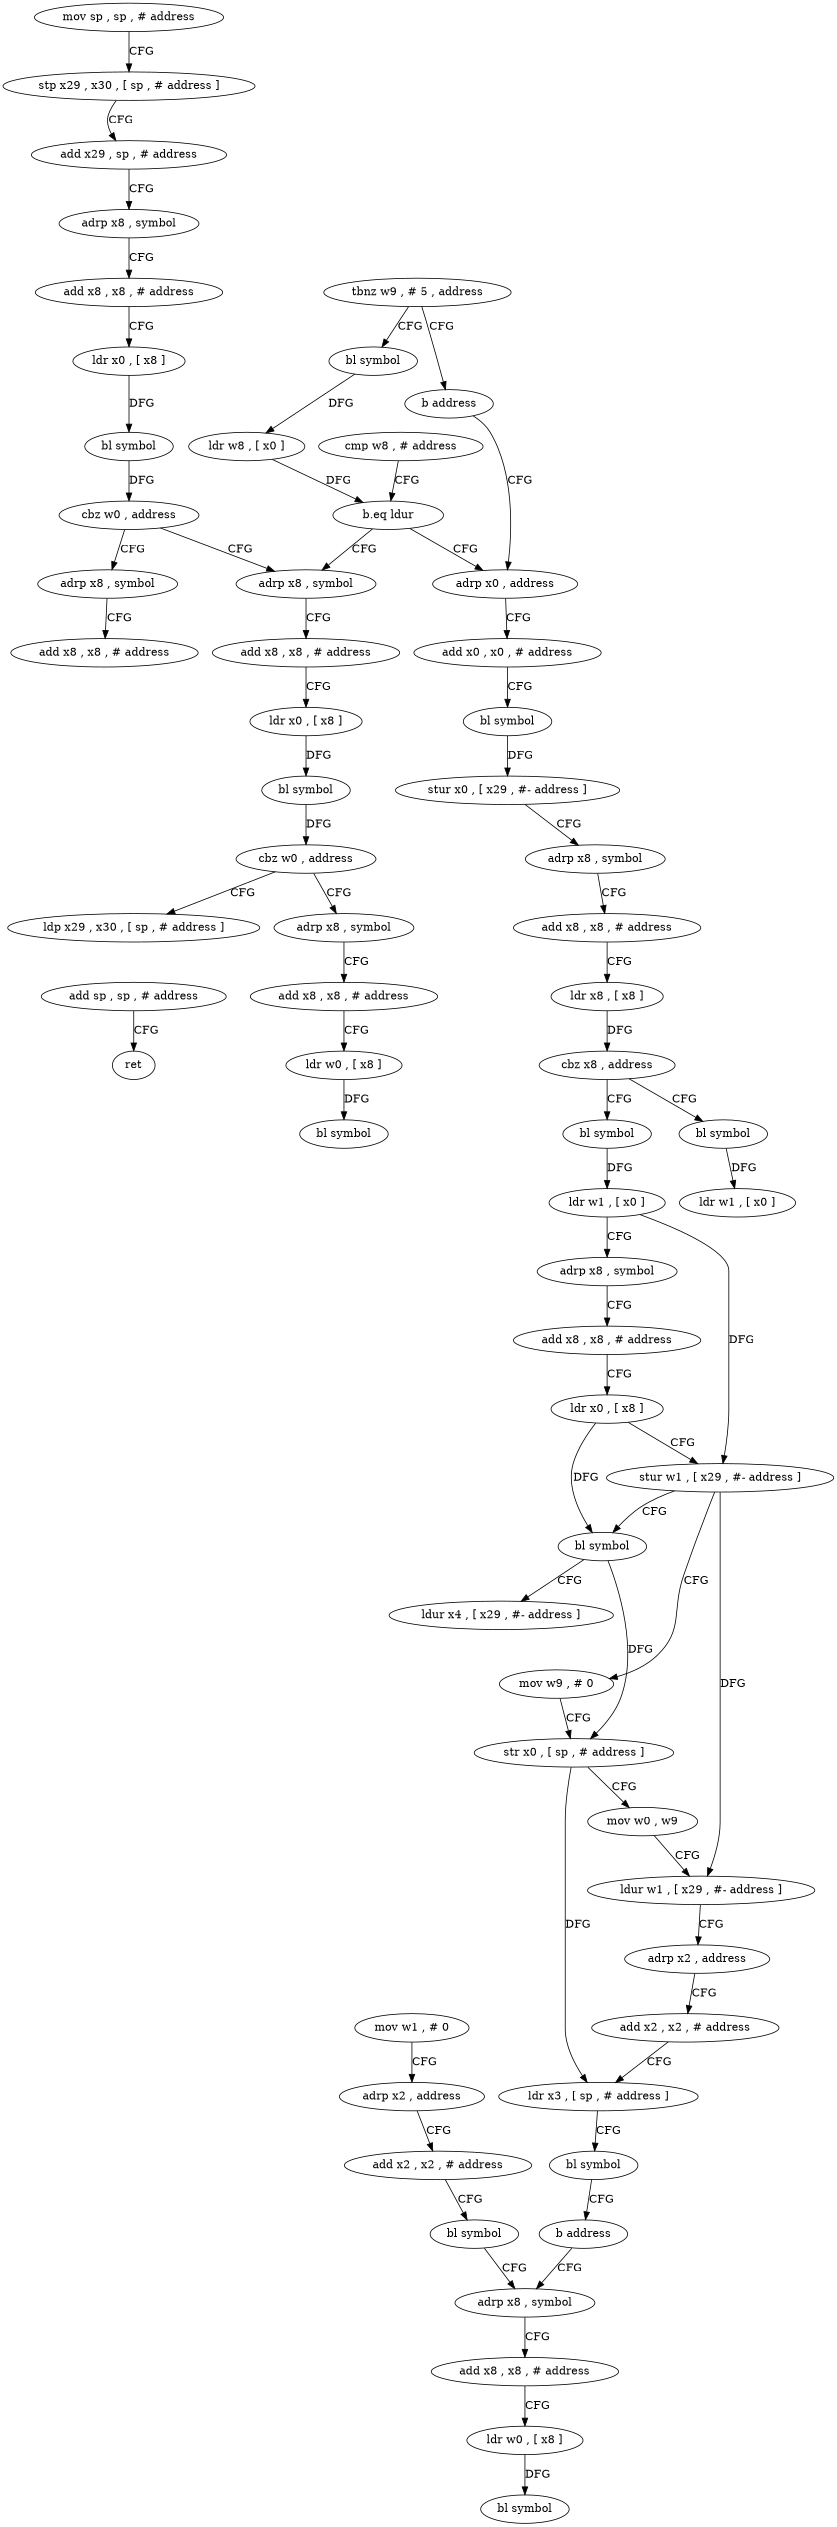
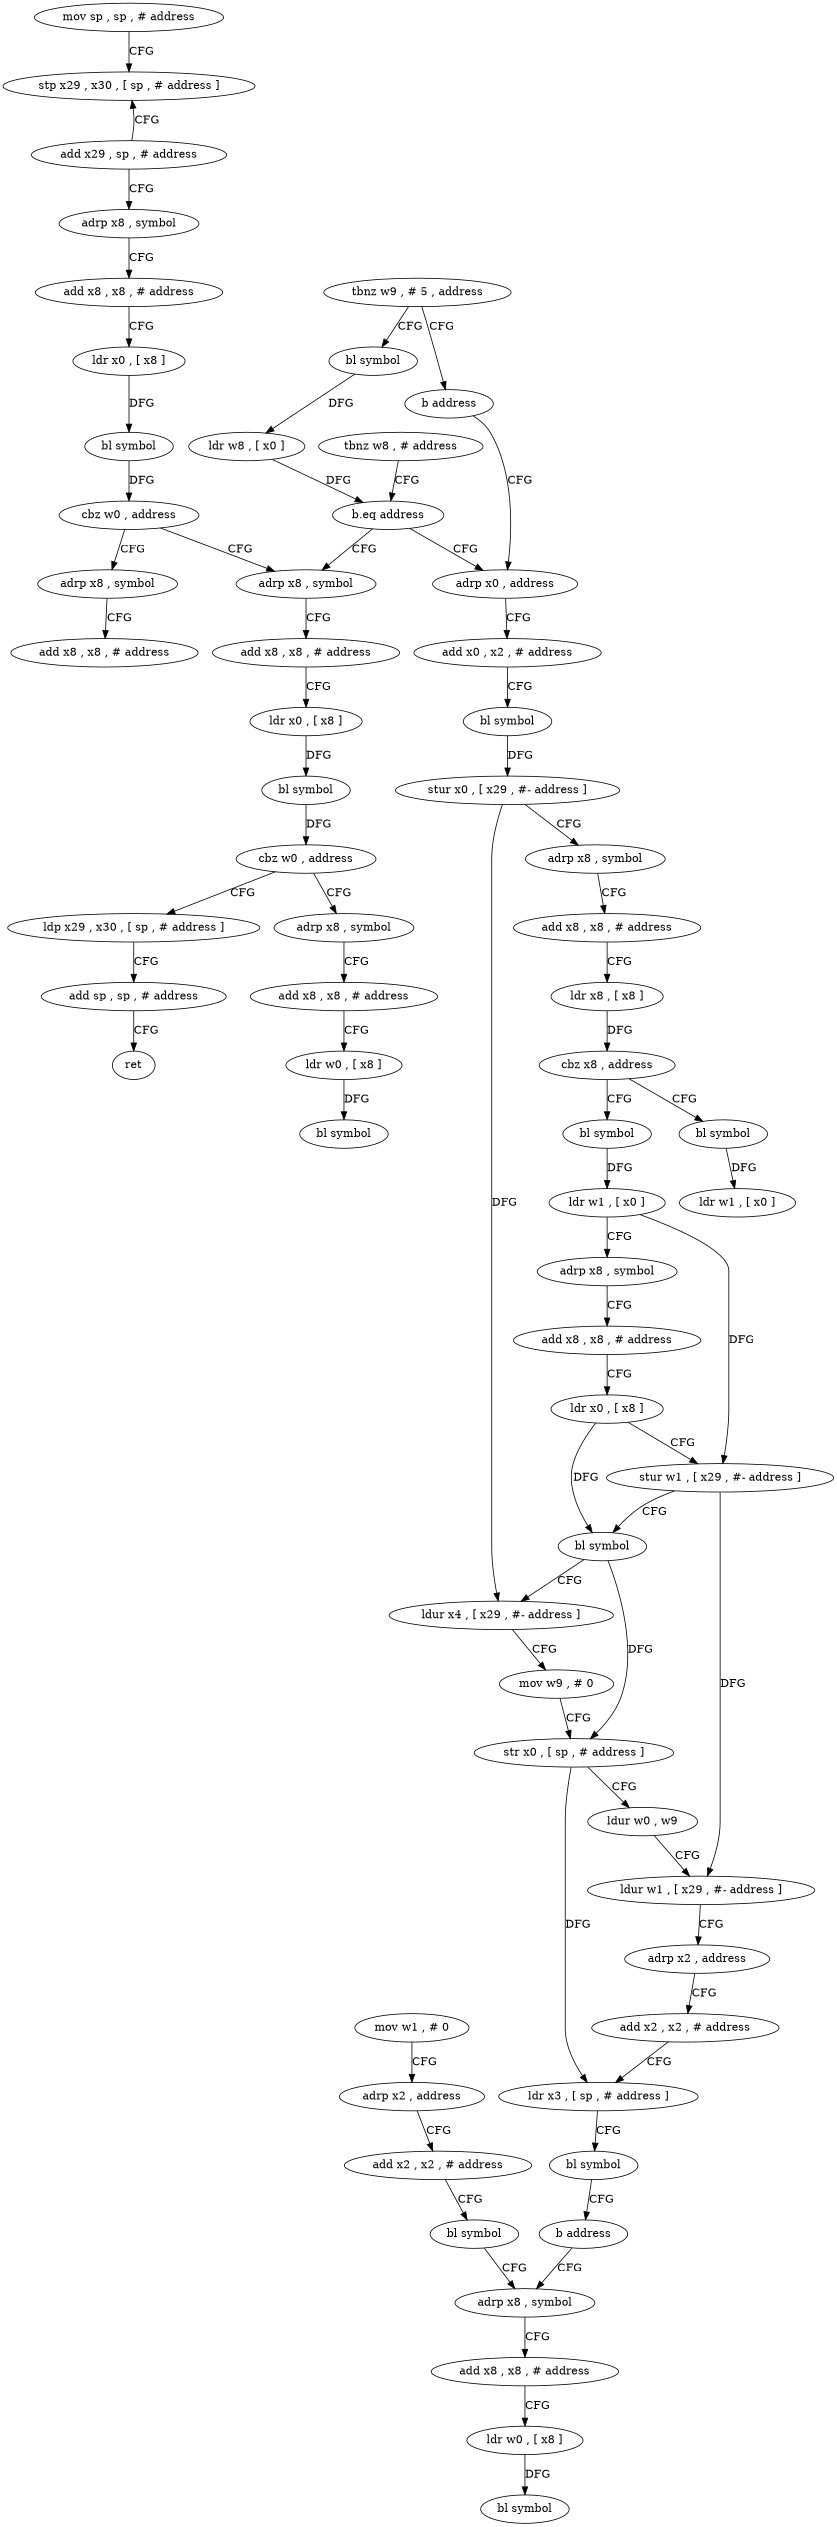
(108, 117) -> (134, 125)
(401, 447) -> (401, 447)
(388, 515) -> (388, 515)
(508, 653) -> (508, 653)
none -> (134, 958)
none -> (492, 1198)
(679, 1596) -> (526, 1647)
(643, 1822) -> (643, 1822)
